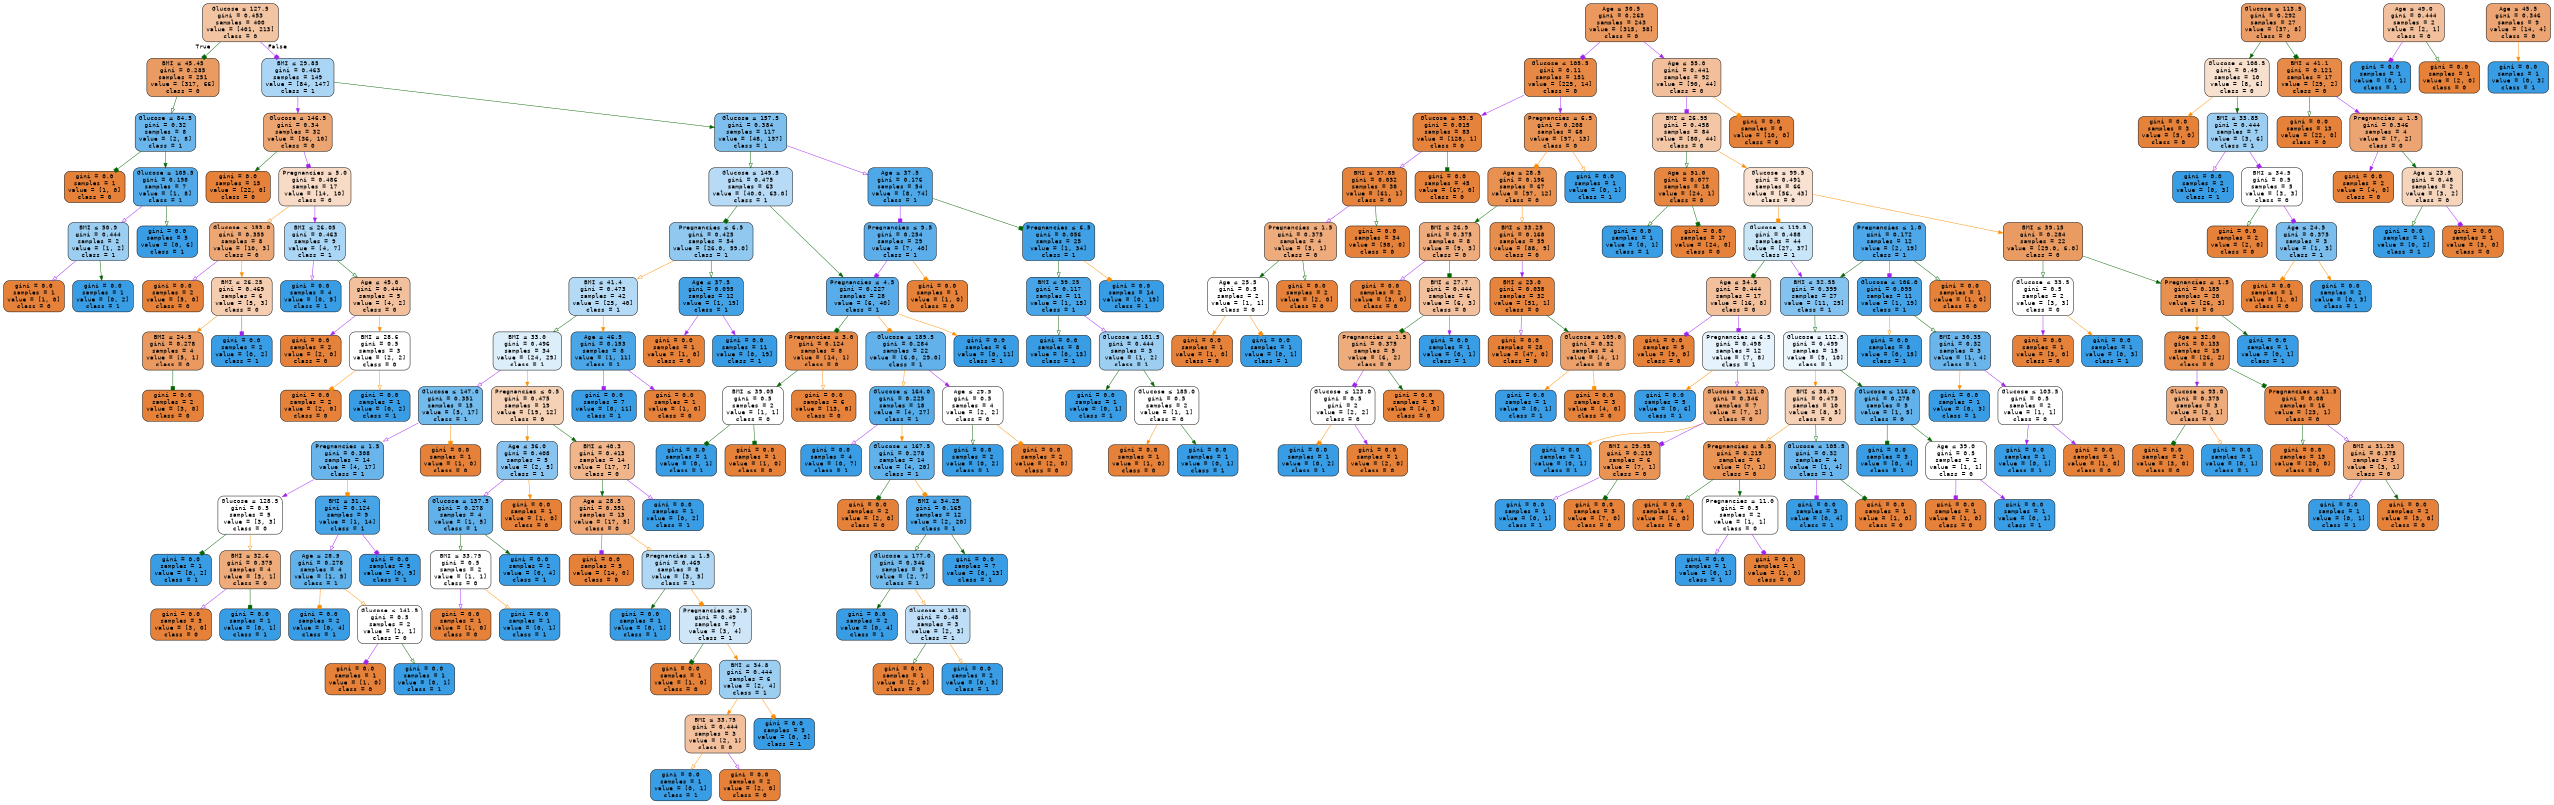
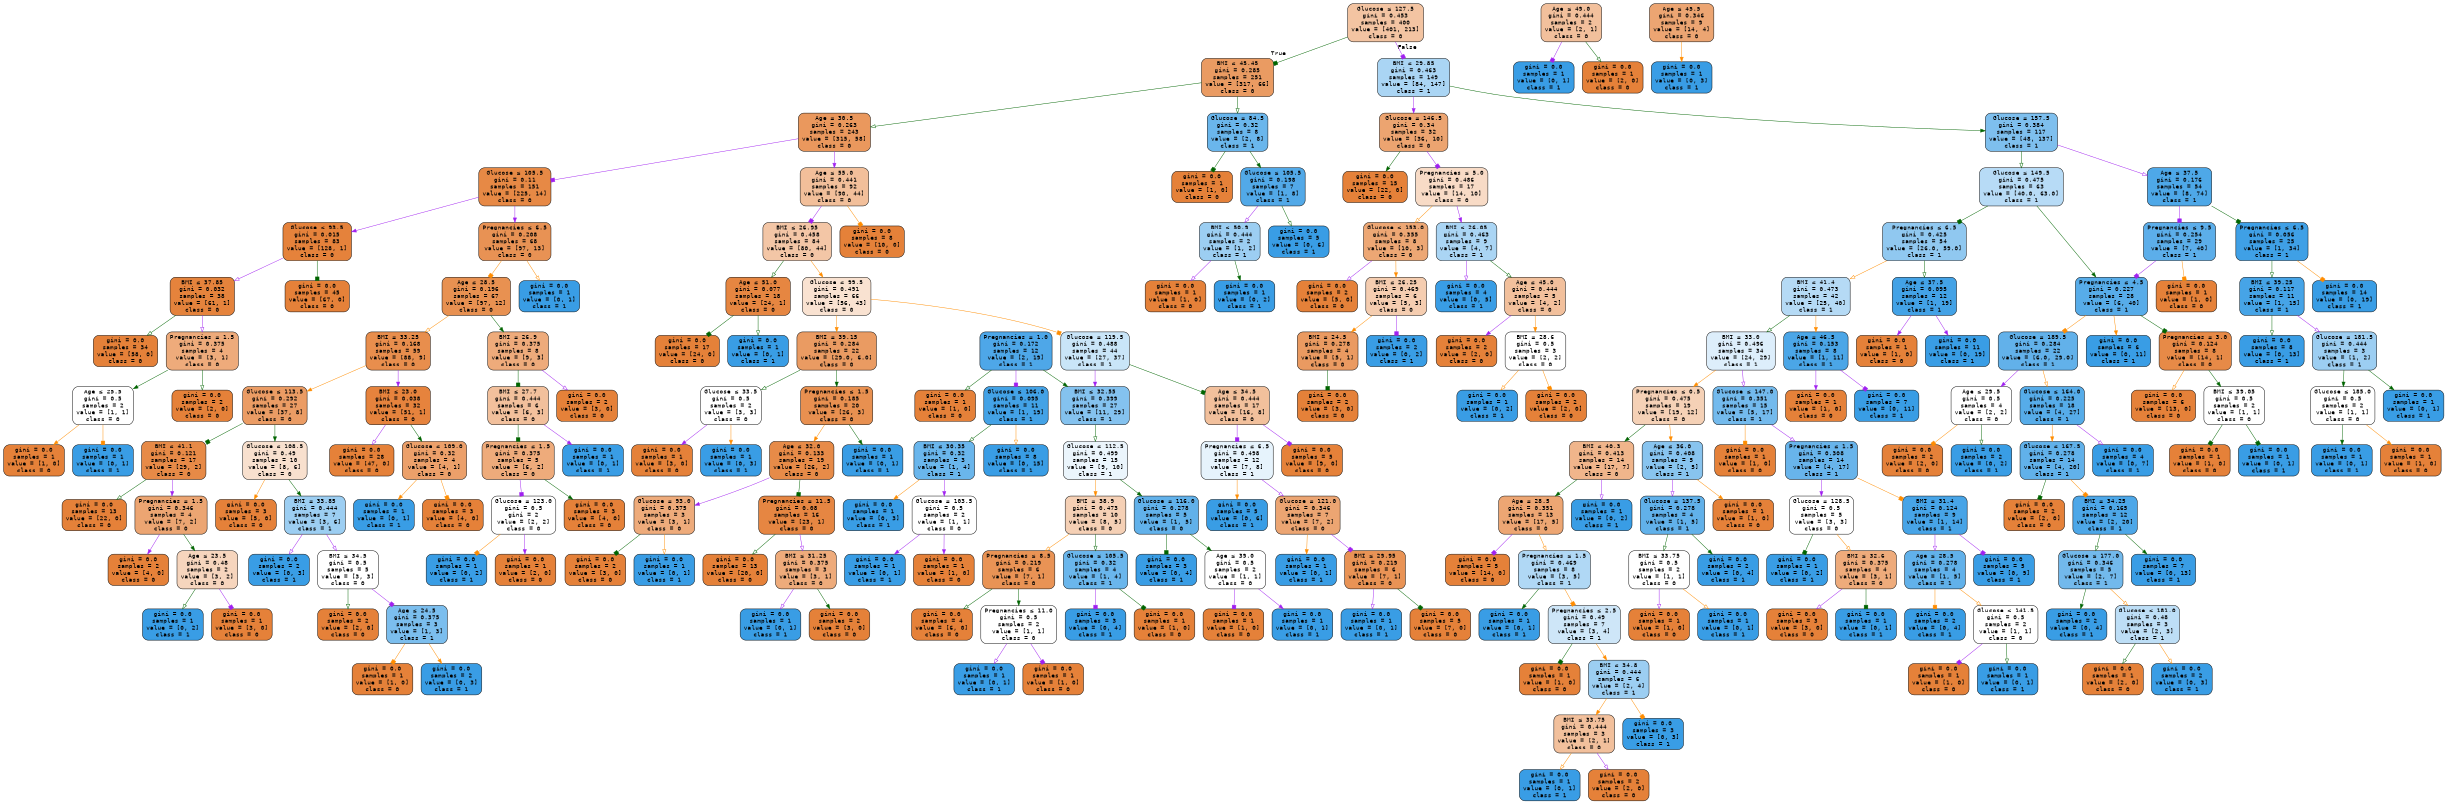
none -> (1038, 105)
(2253, 158) -> (330, 541)
none -> (339, 377)
